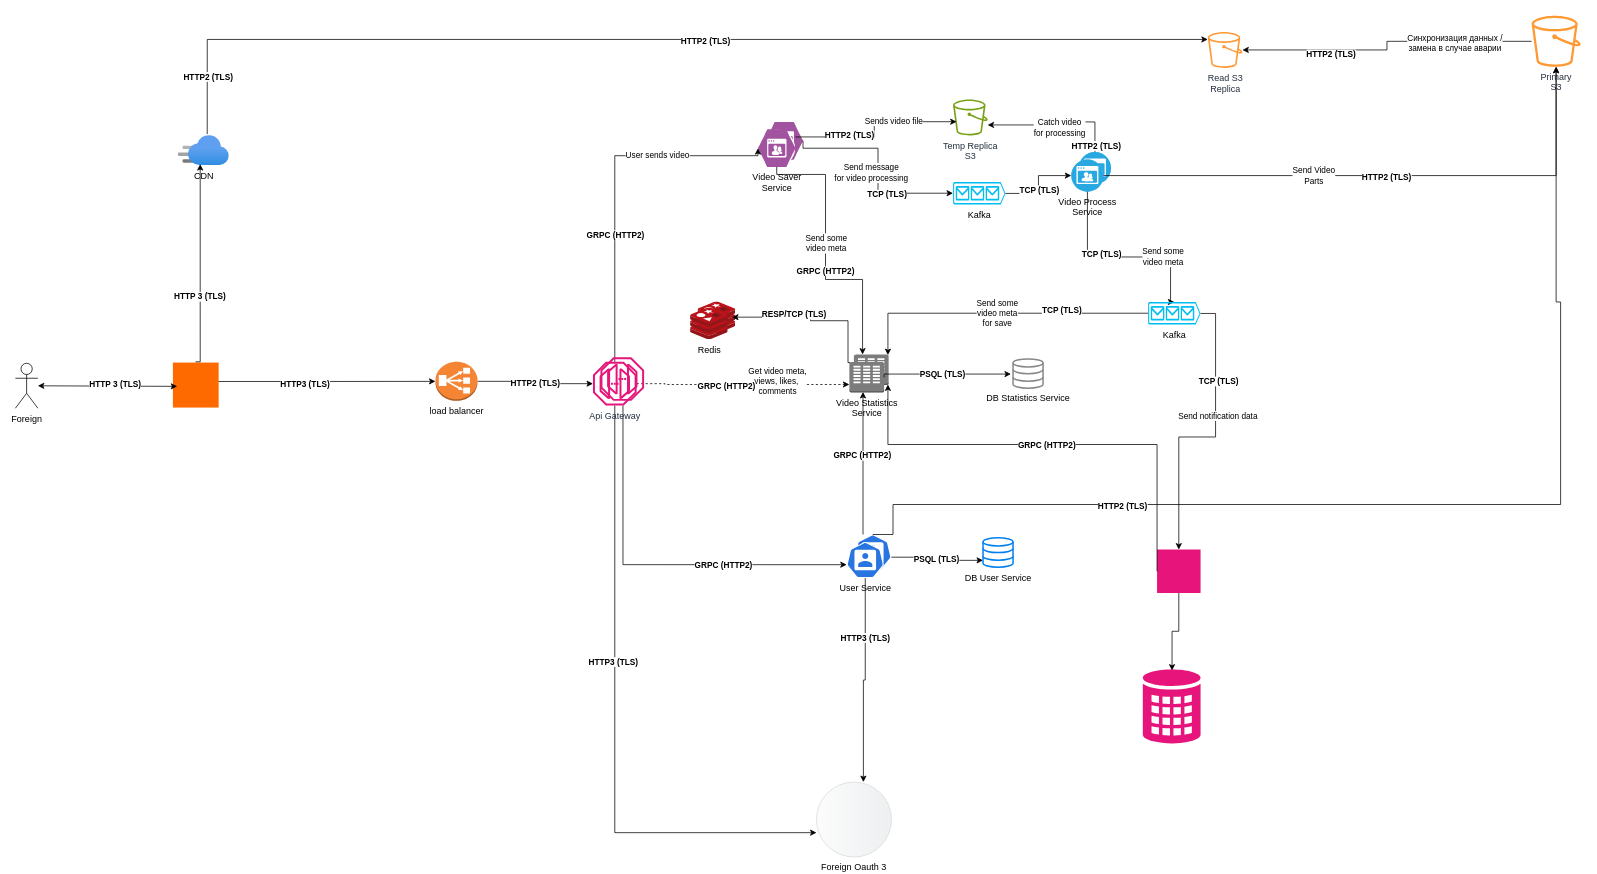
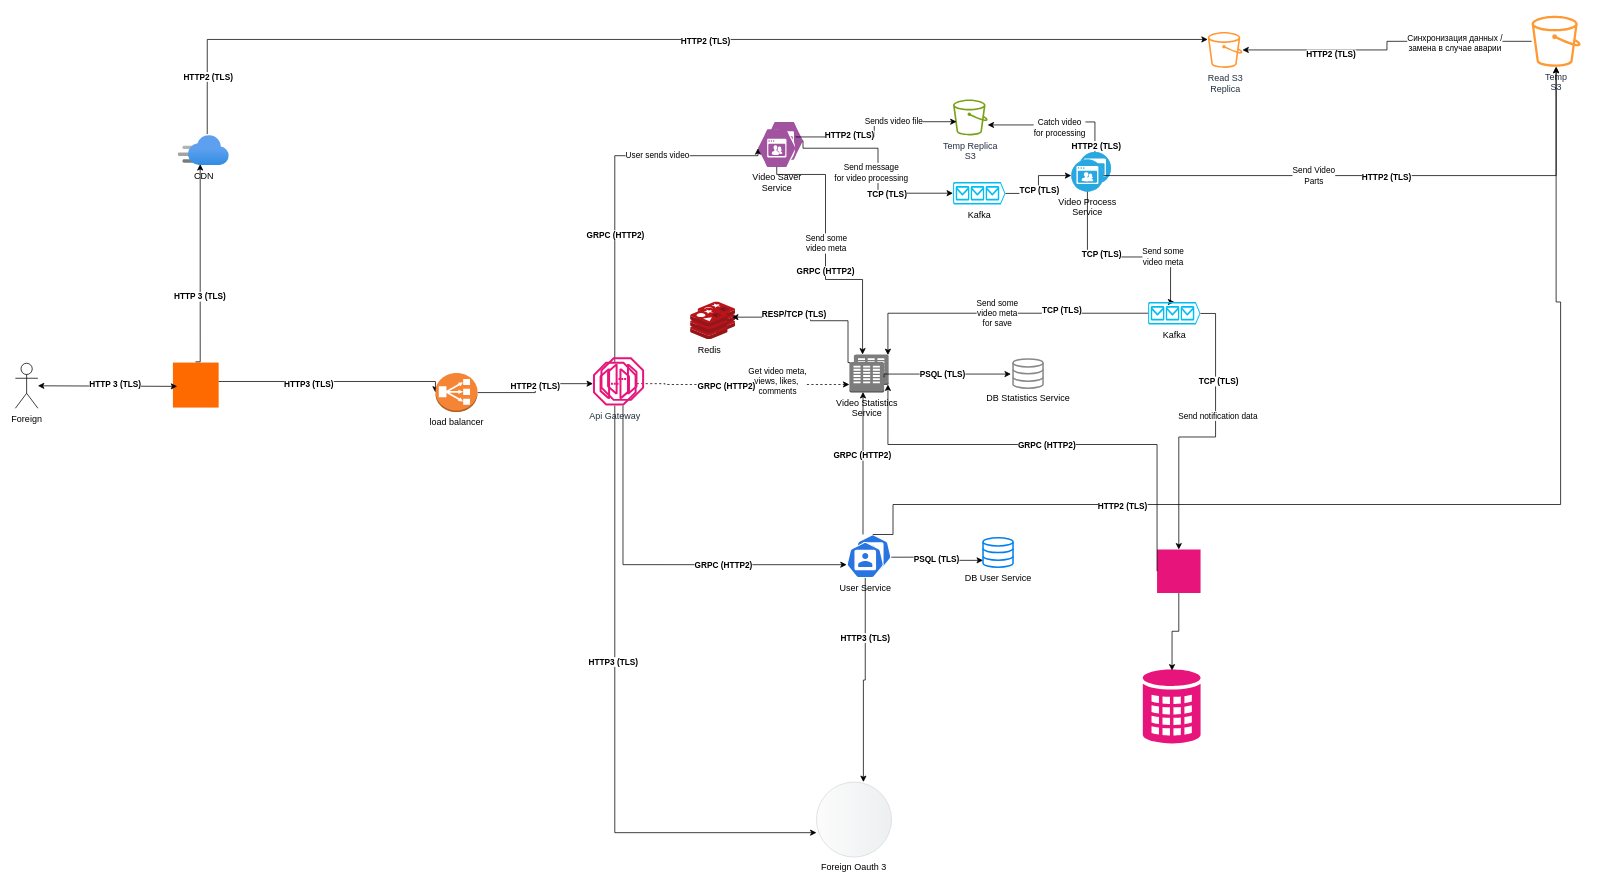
(1556, 82) -> (1556, 82)
(456, 381) -> (456, 392)
